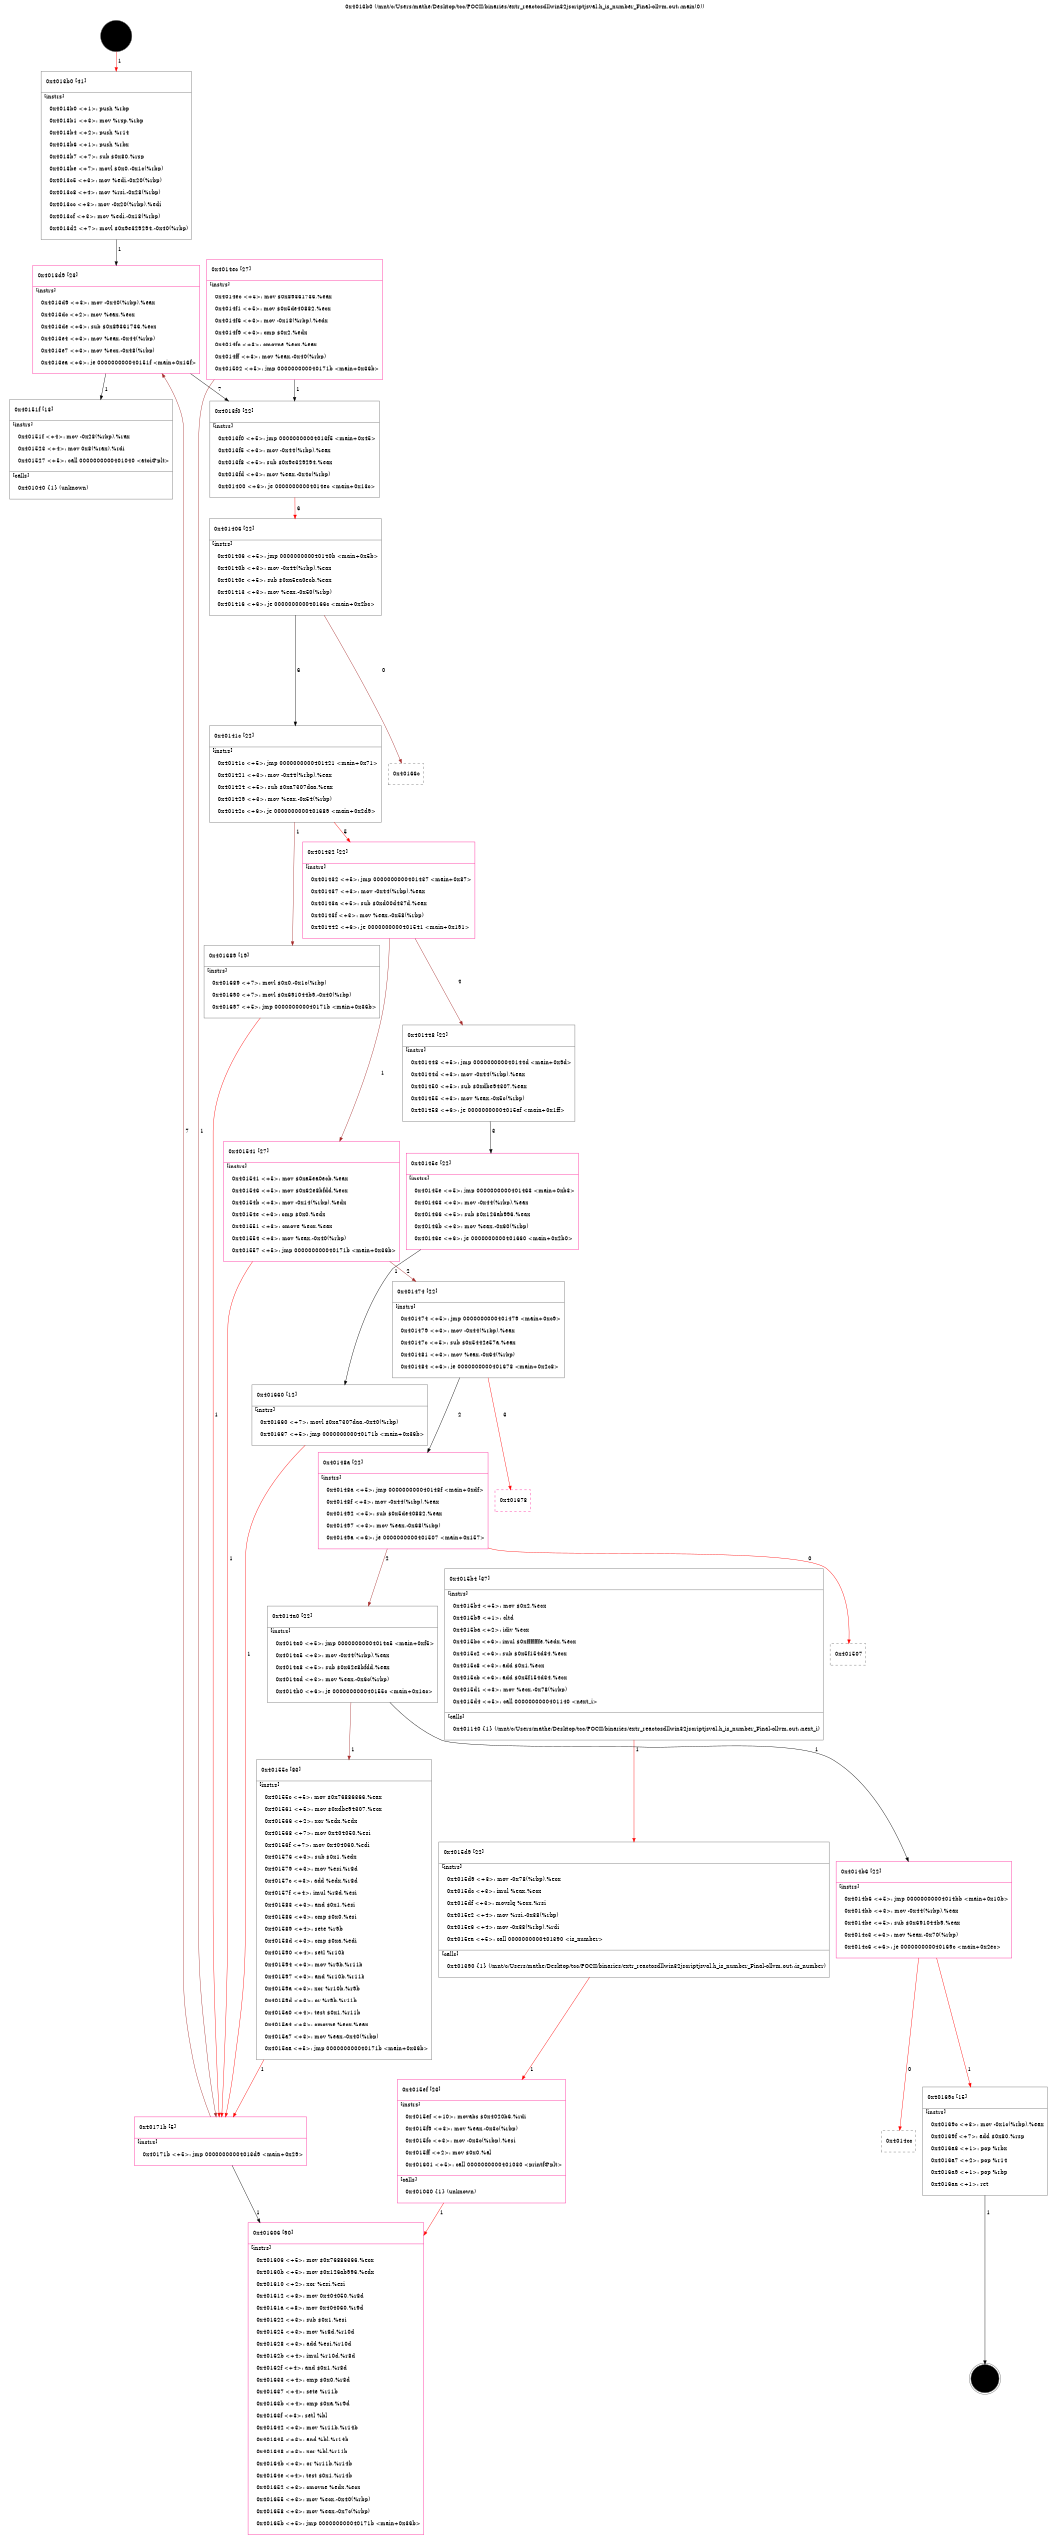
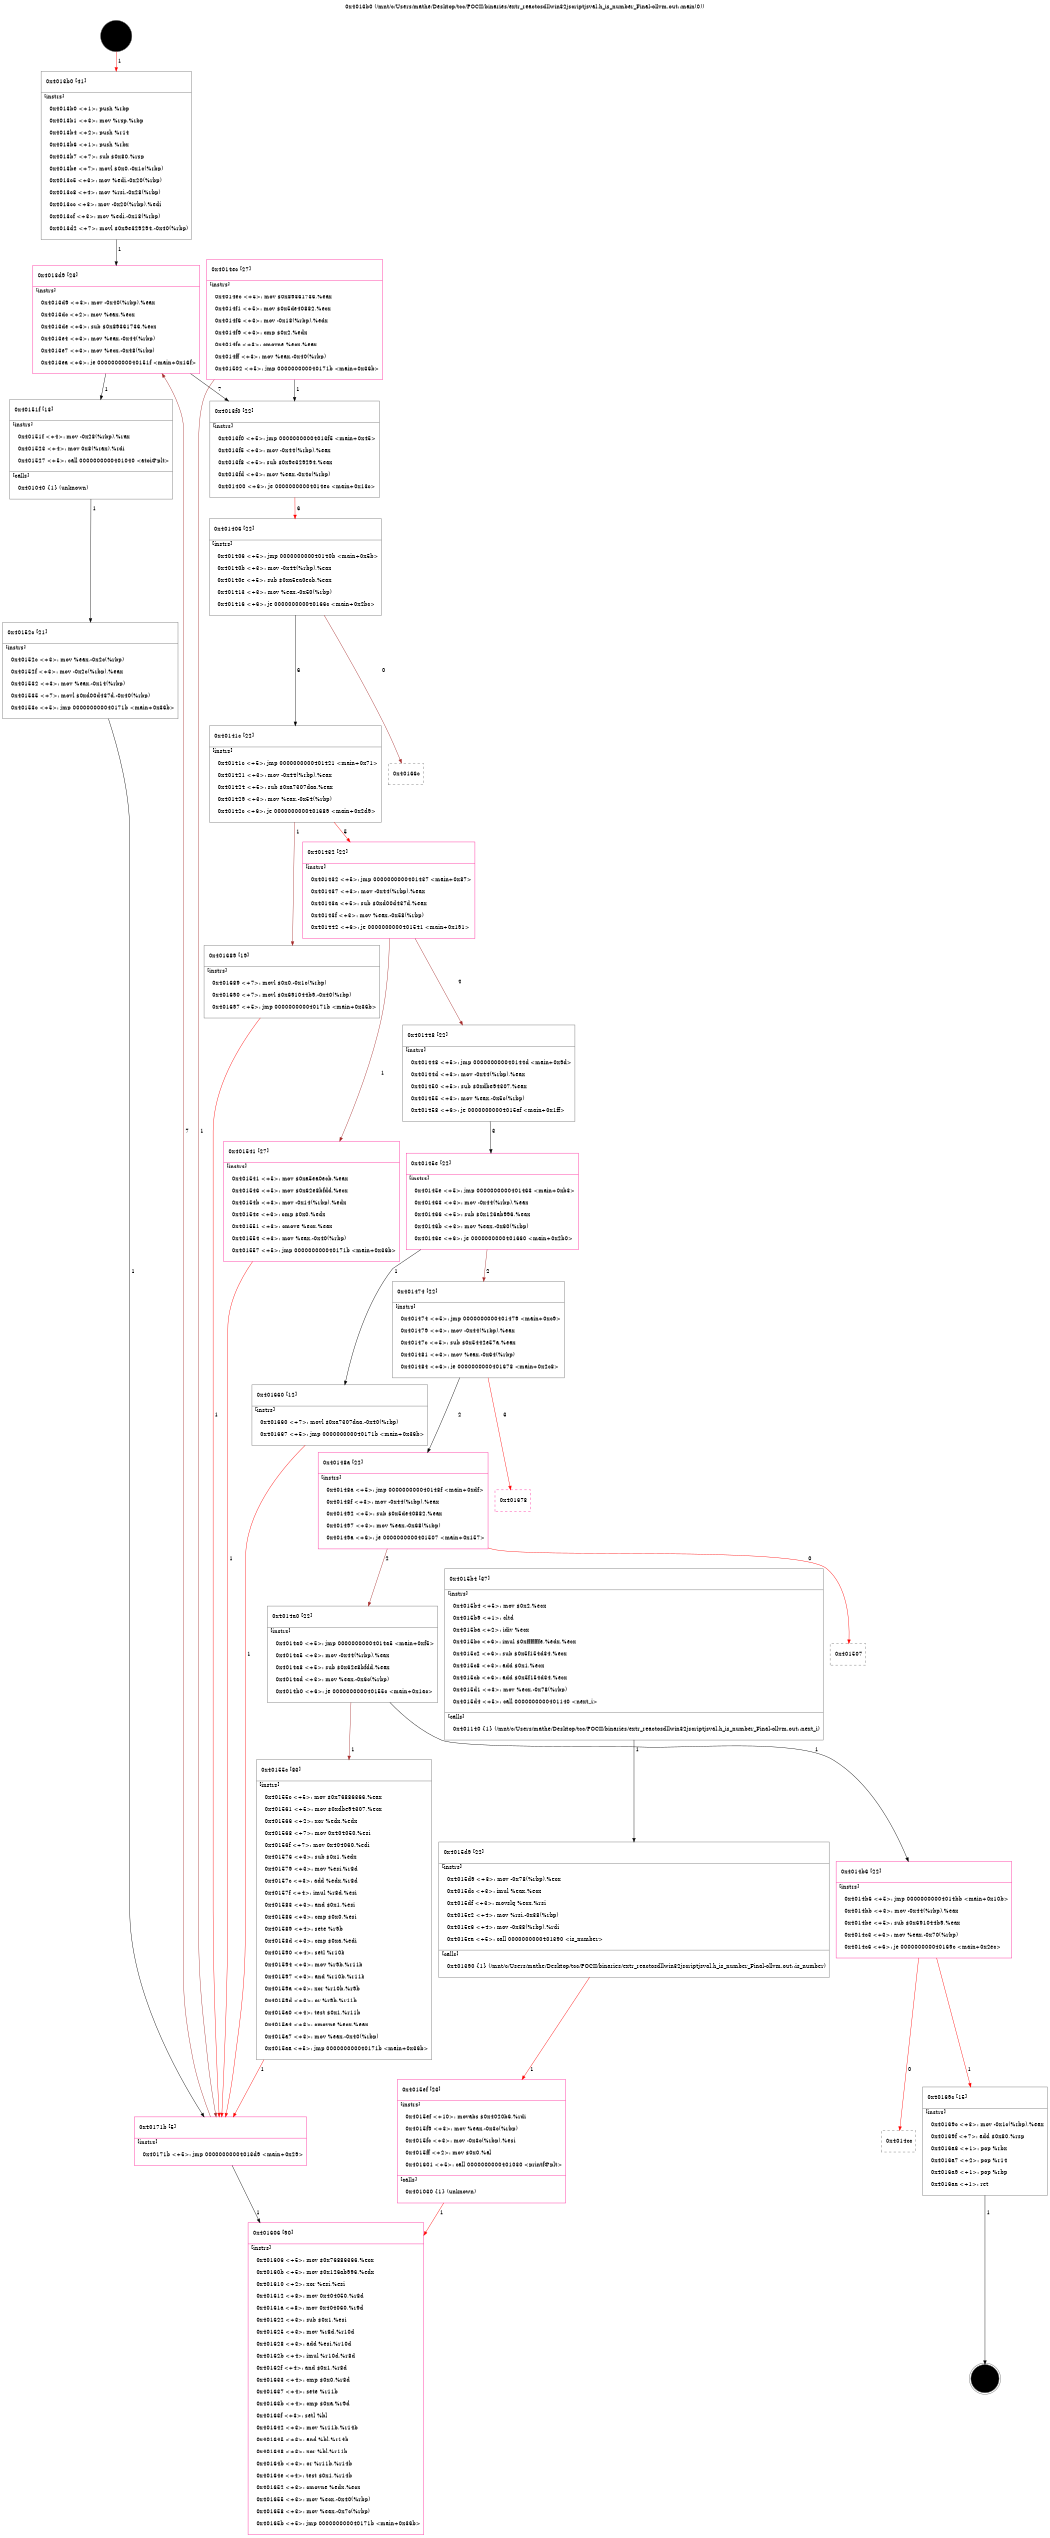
none -> (90, 671)
(401, 1270) -> (486, 1264)
(634, 1789) -> (634, 1789)
